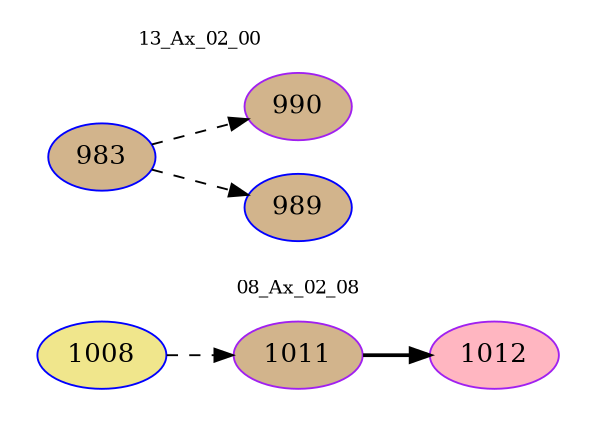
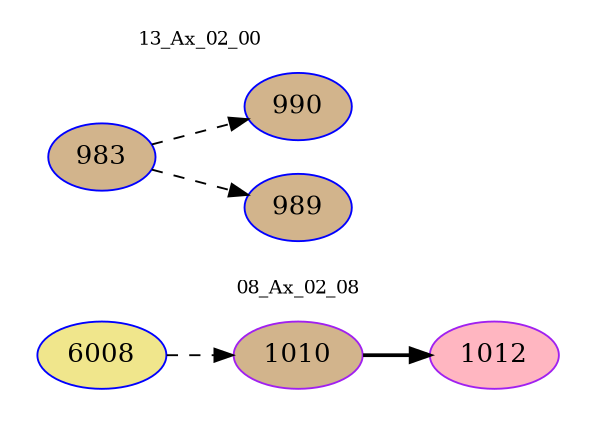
(298, 107) -> (298, 107)
(102, 355) -> (102, 355)
(298, 355) -> (298, 355)
